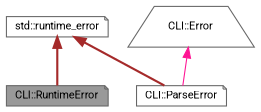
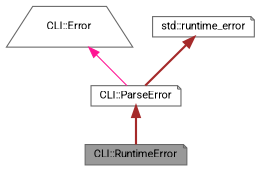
(57, 67) -> (136, 131)
